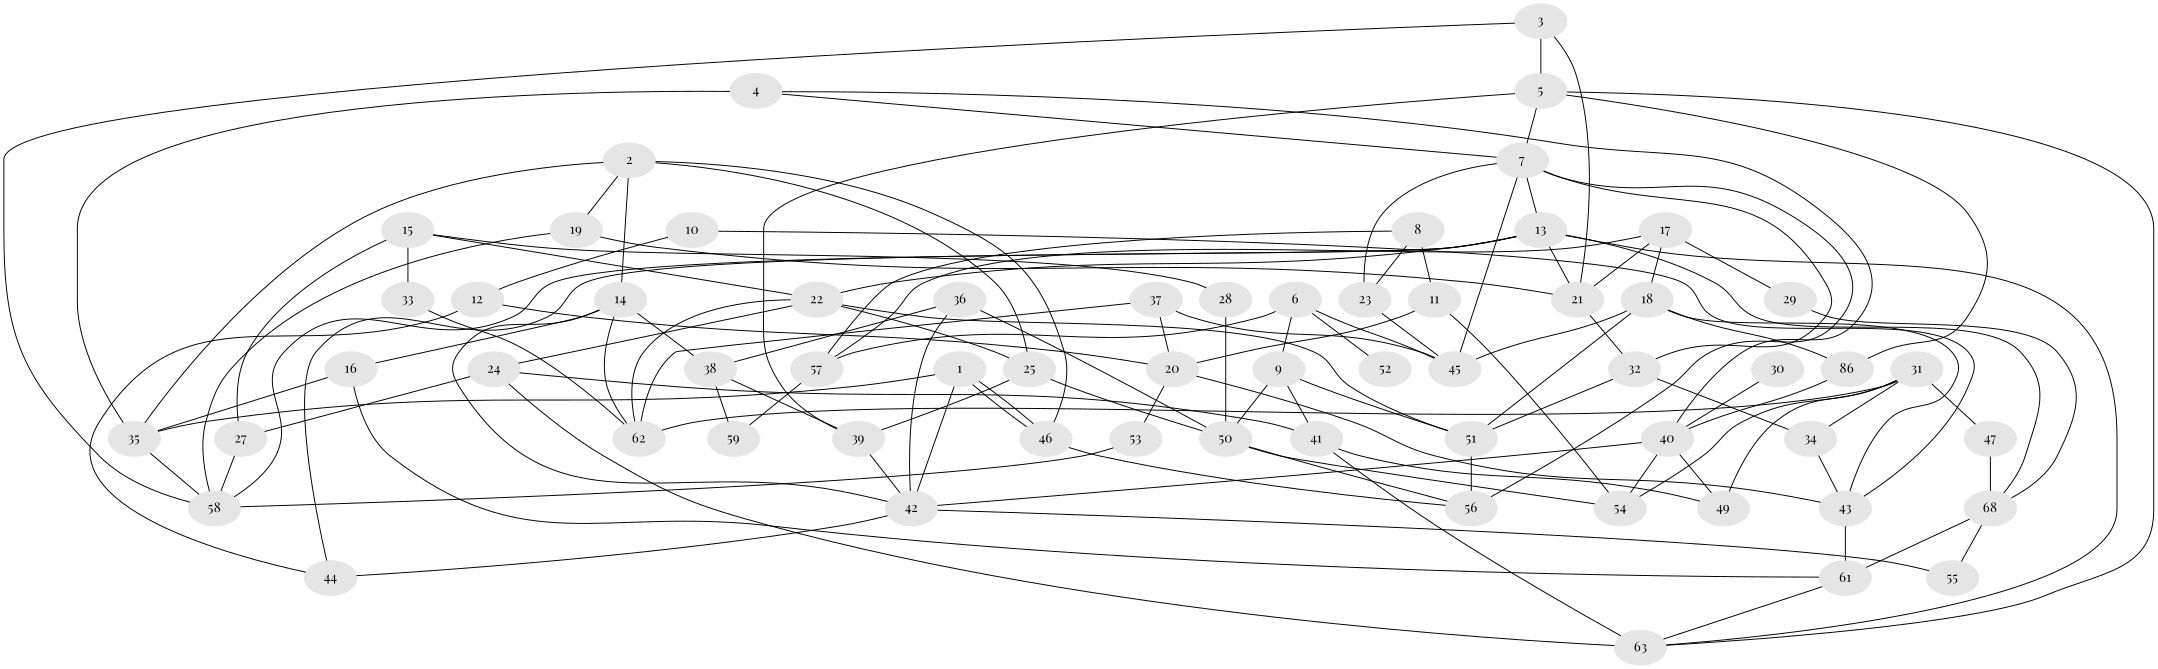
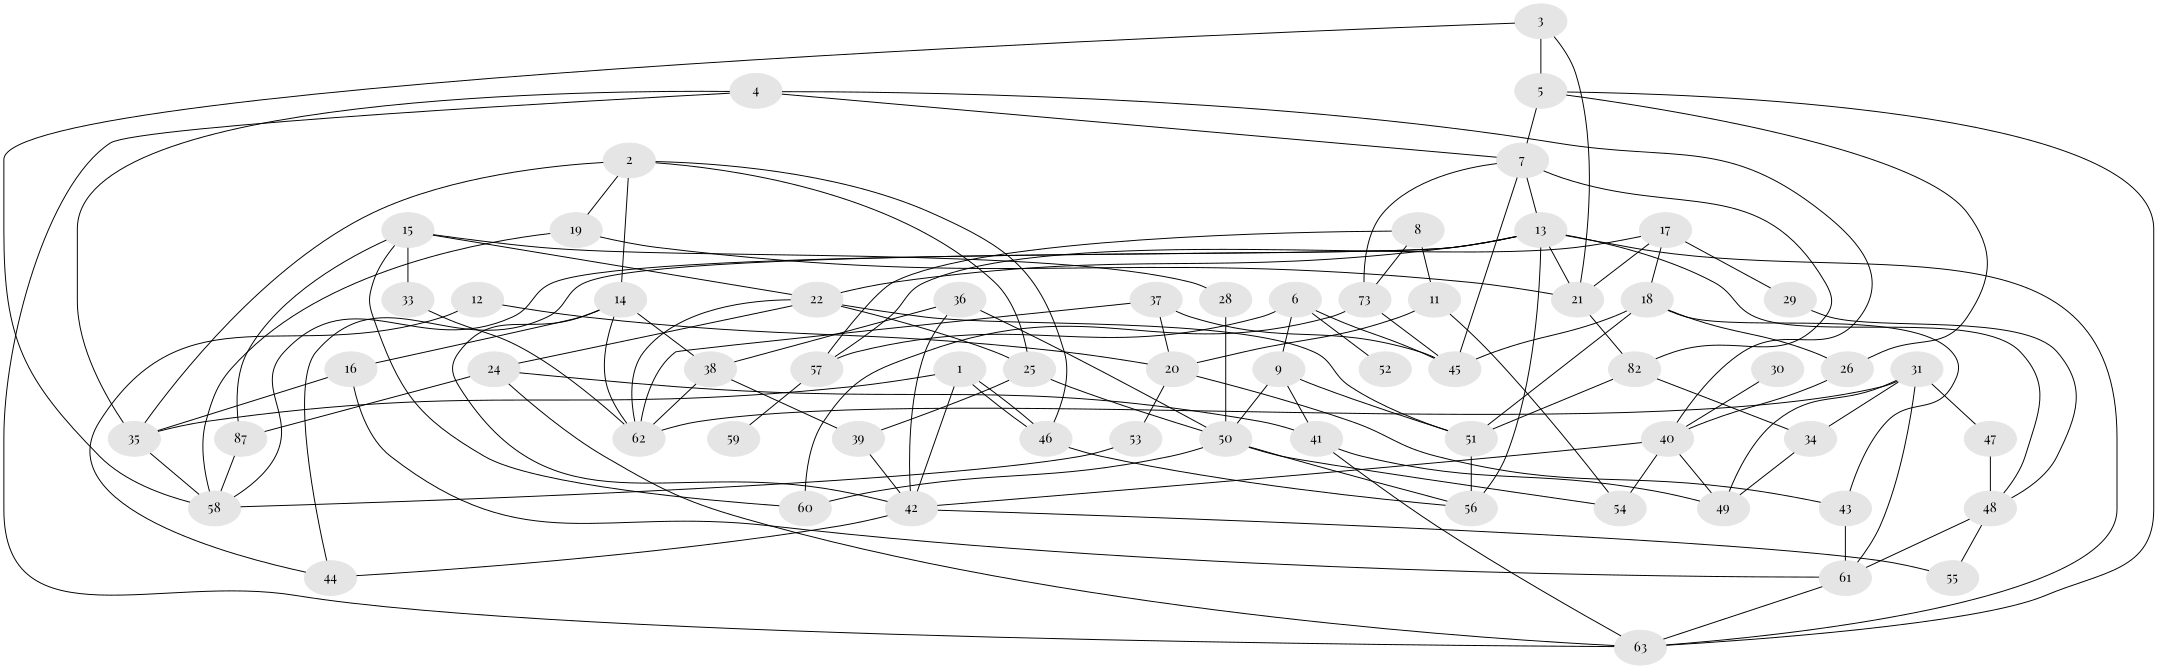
(1016, 147) -> none
(692, 230) -> none
(1365, 300) -> (1365, 300)
(1847, 308) -> (1528, 375)
(1635, 369) -> (1635, 369)
(1847, 369) -> (1847, 369)
(722, 404) -> (674, 405)
(1764, 412) -> (1897, 478)
(241, 439) -> (241, 439)
(1828, 474) -> (1767, 474)
none -> (805, 508)
(1990, 508) -> (1990, 508)
none -> (277, 594)
